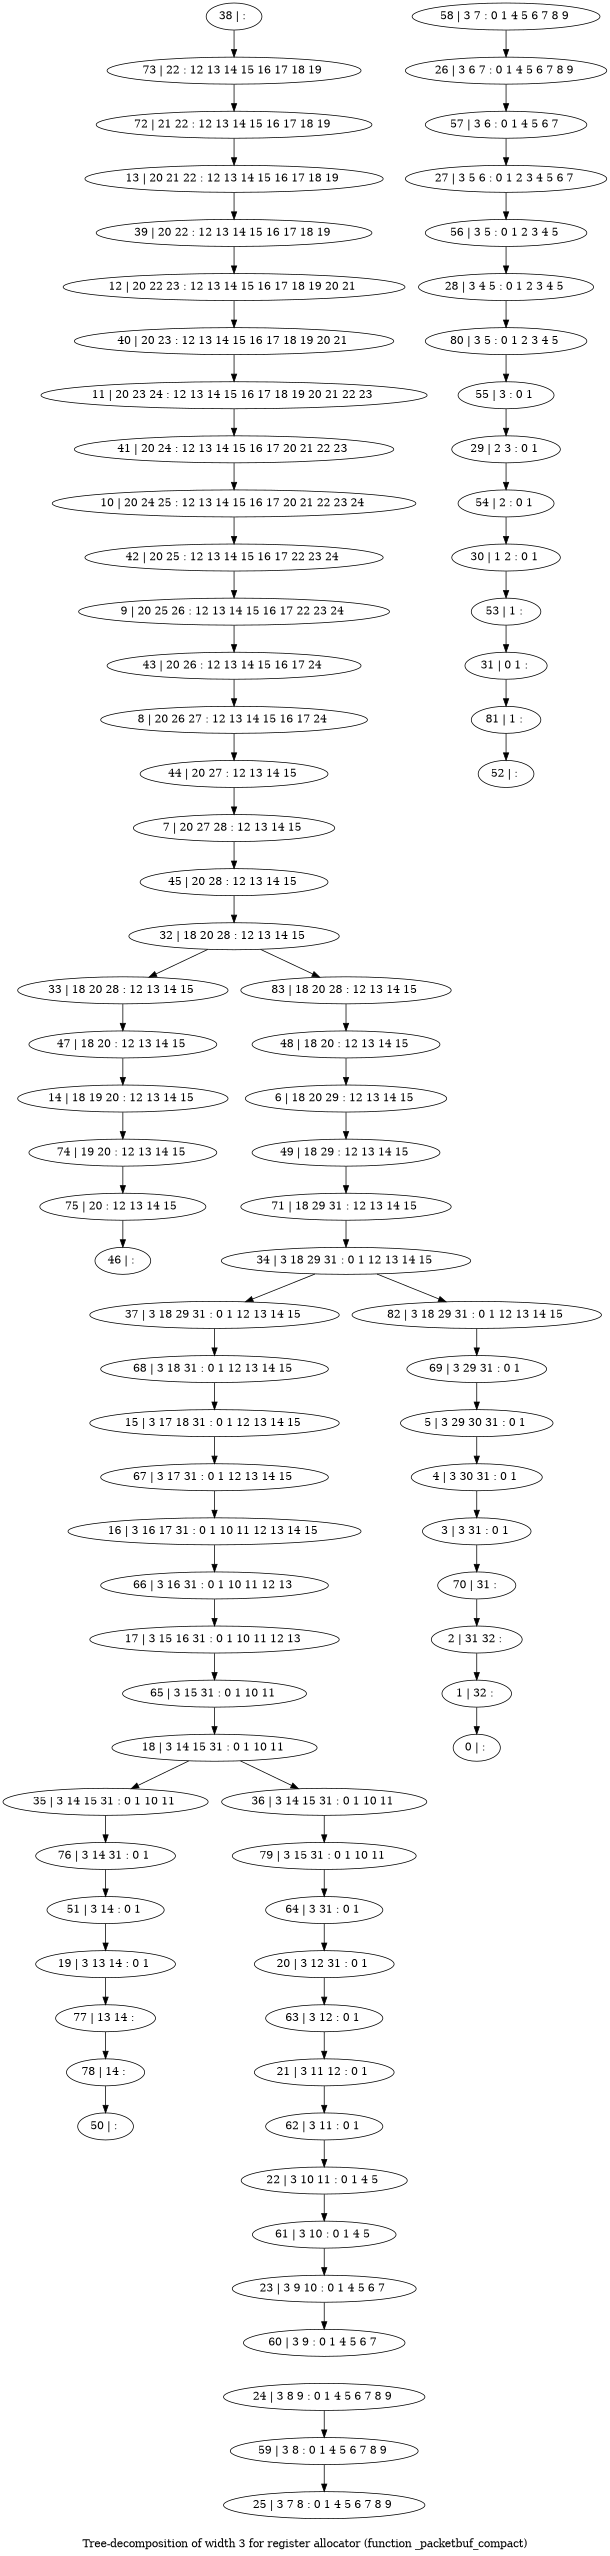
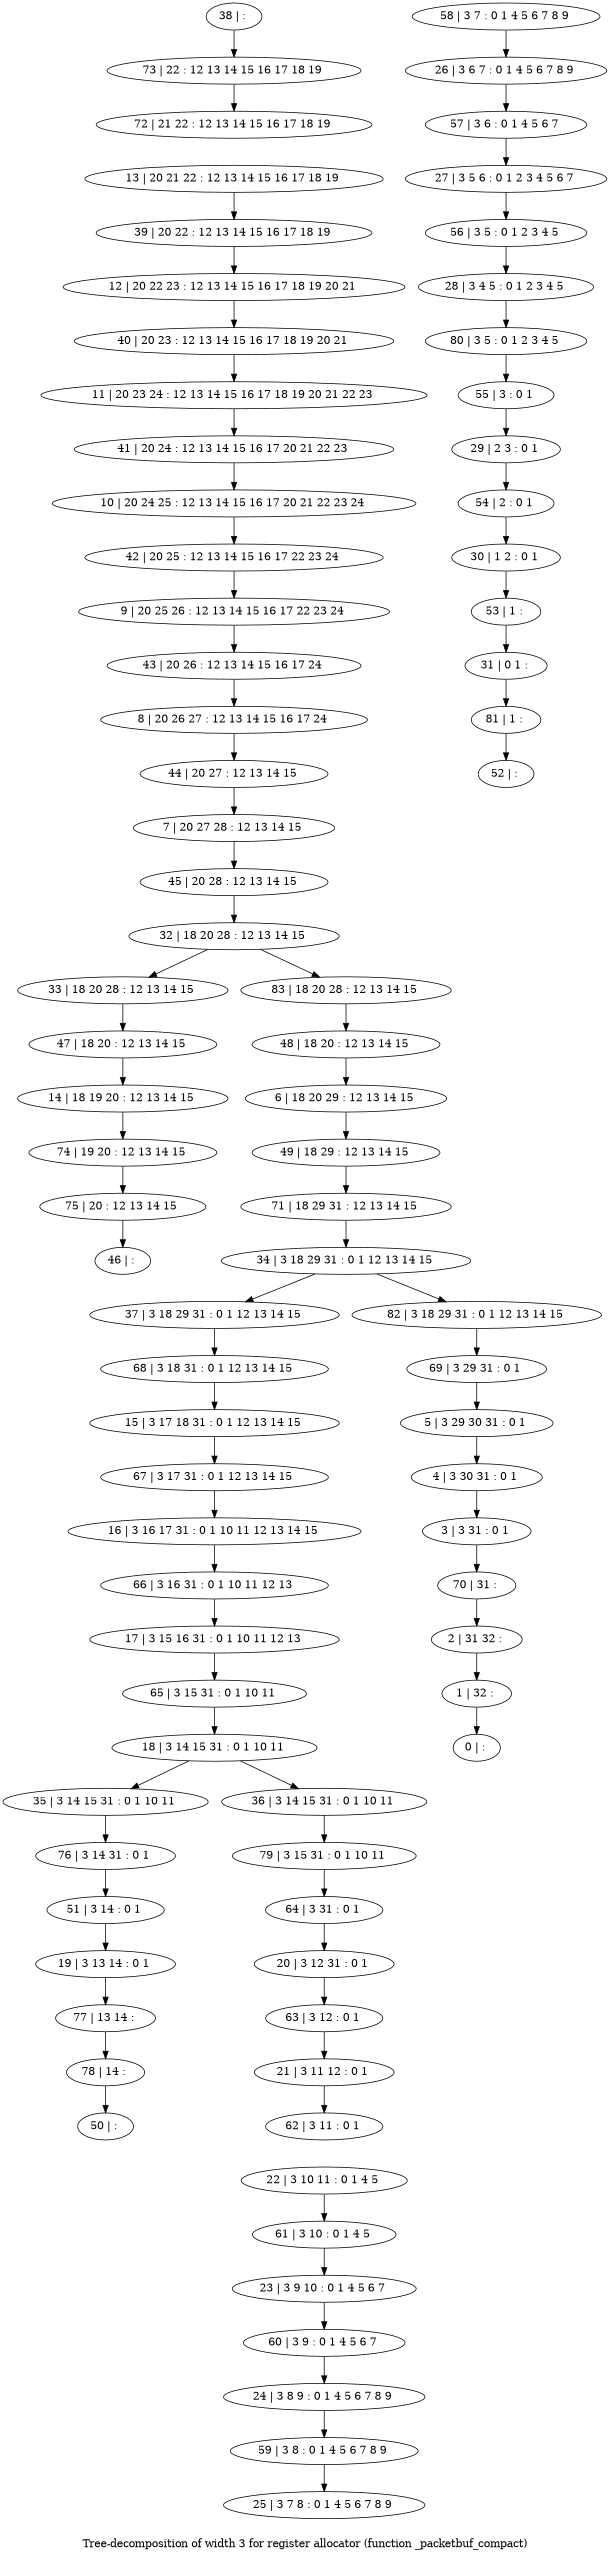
(234, 148) -> none
(324, 2150) -> none
none -> (324, 2366)
